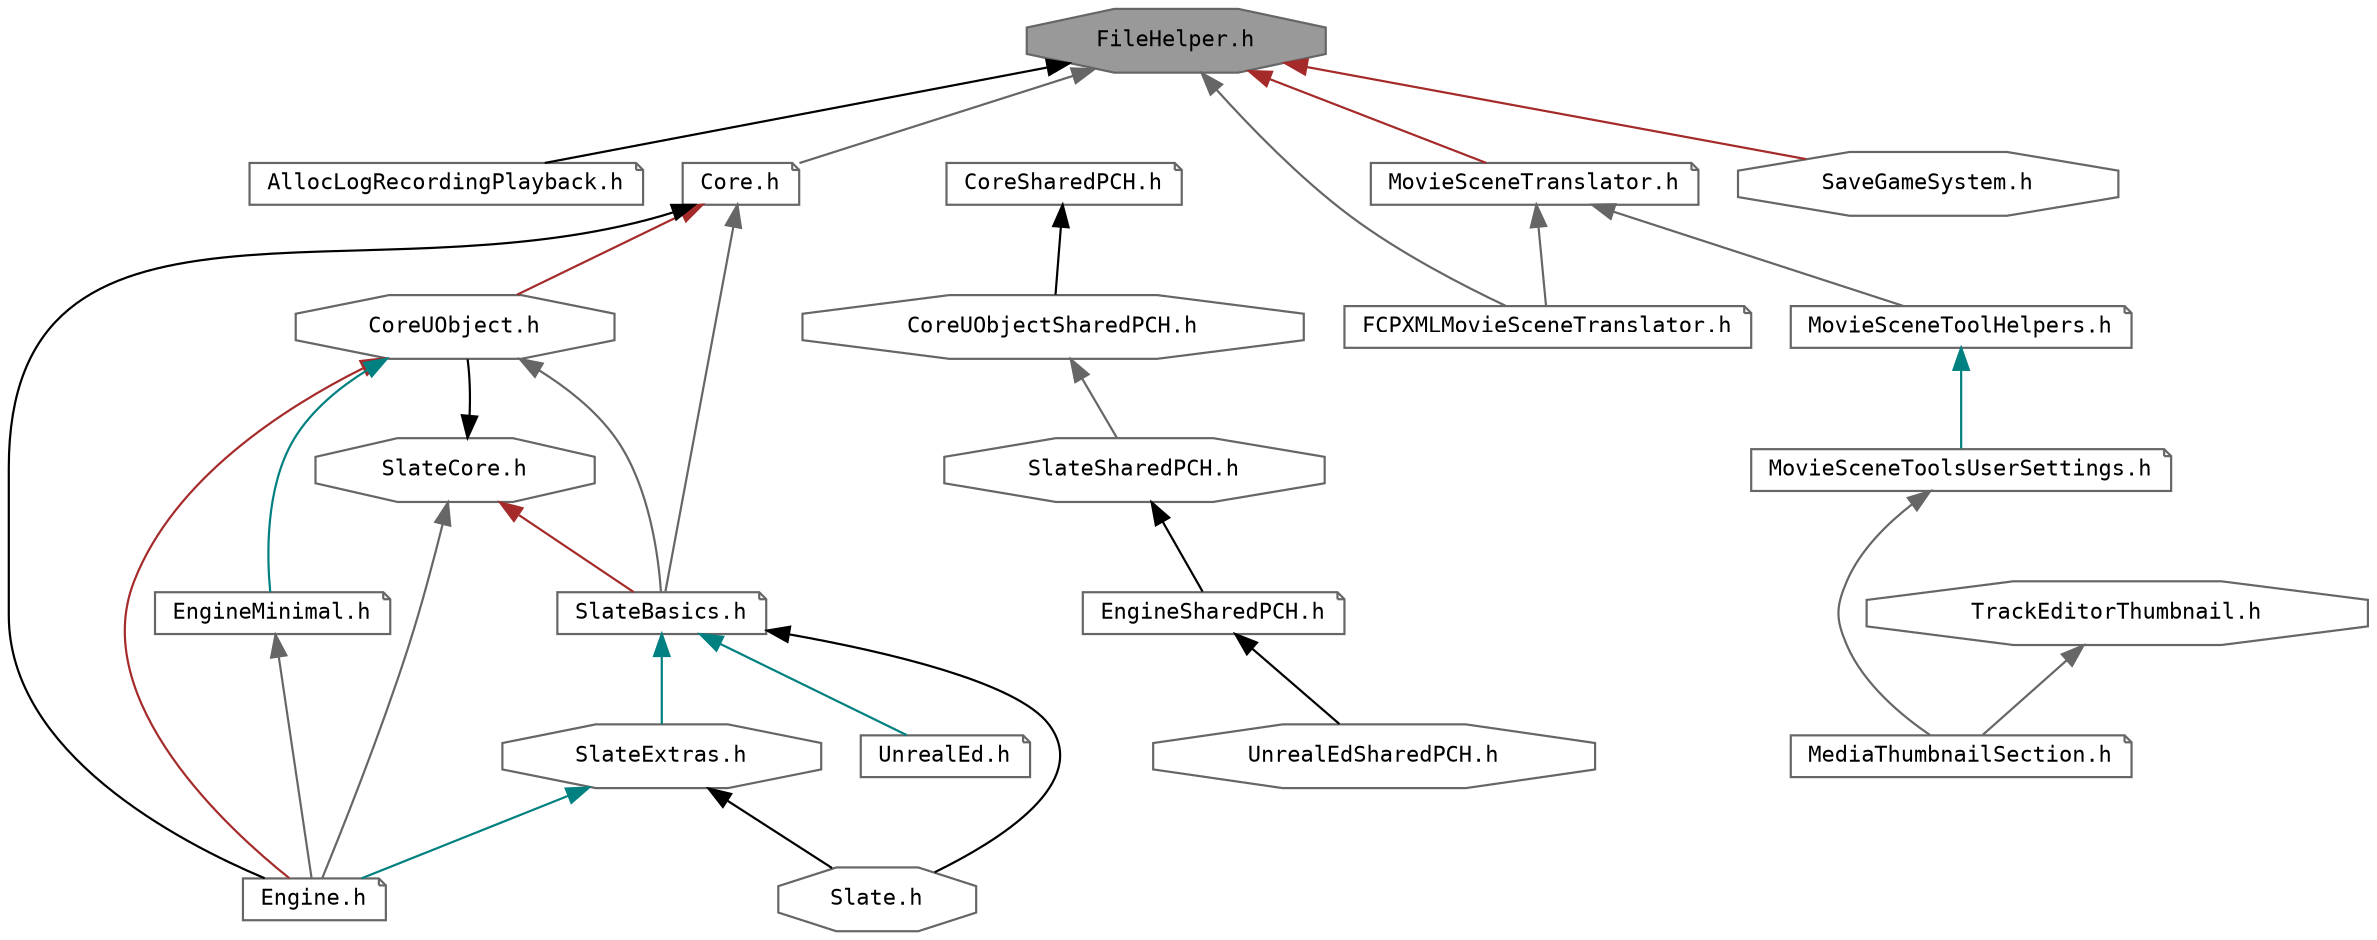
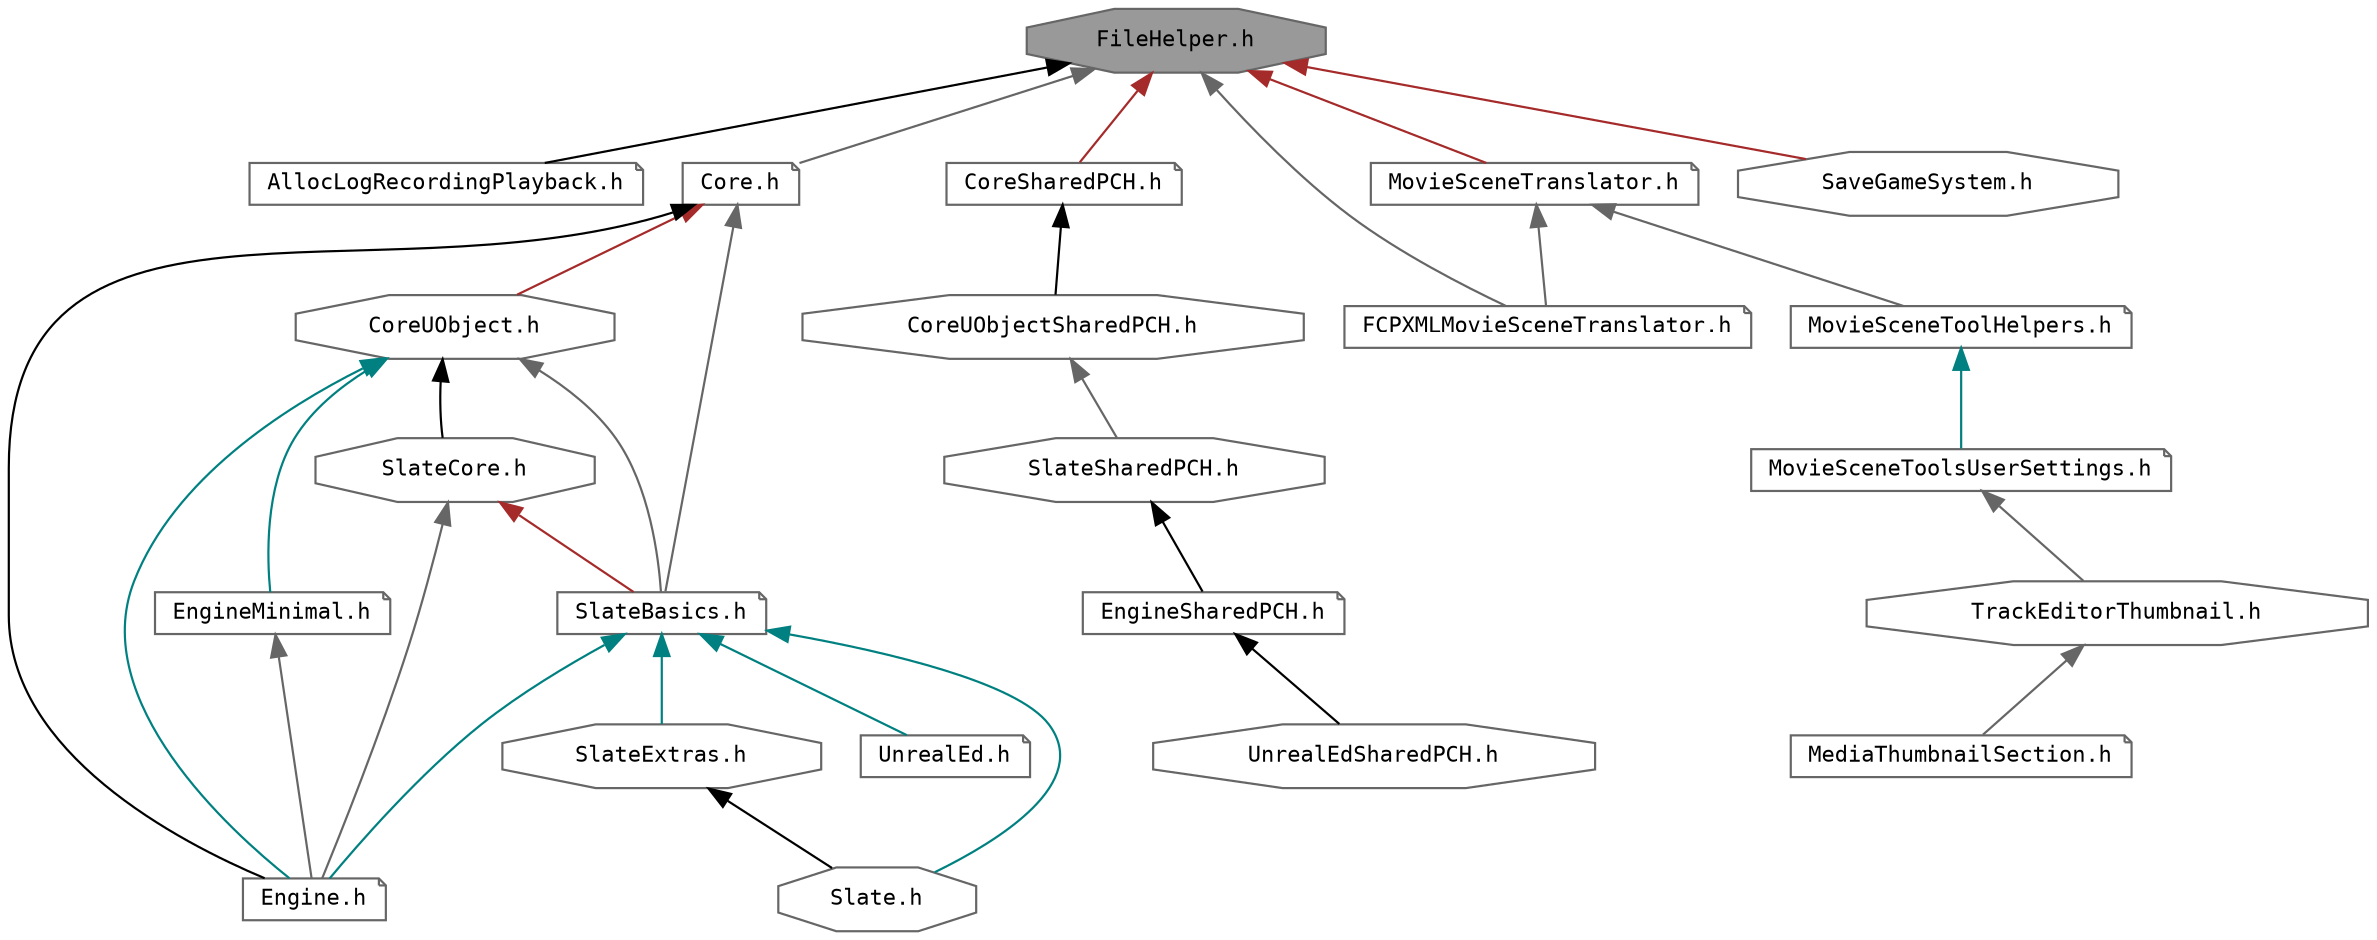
none -> (1109, 127)
(470, 388) -> (440, 410)
(130, 599) -> (130, 599)
(1840, 624) -> (2041, 544)
(1023, 704) -> (1023, 704)
(465, 837) -> (455, 747)
